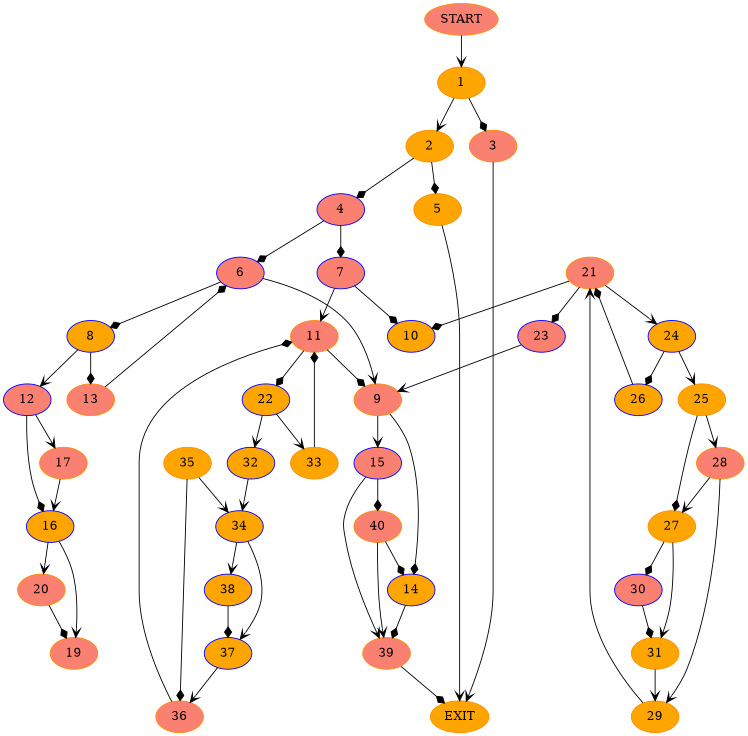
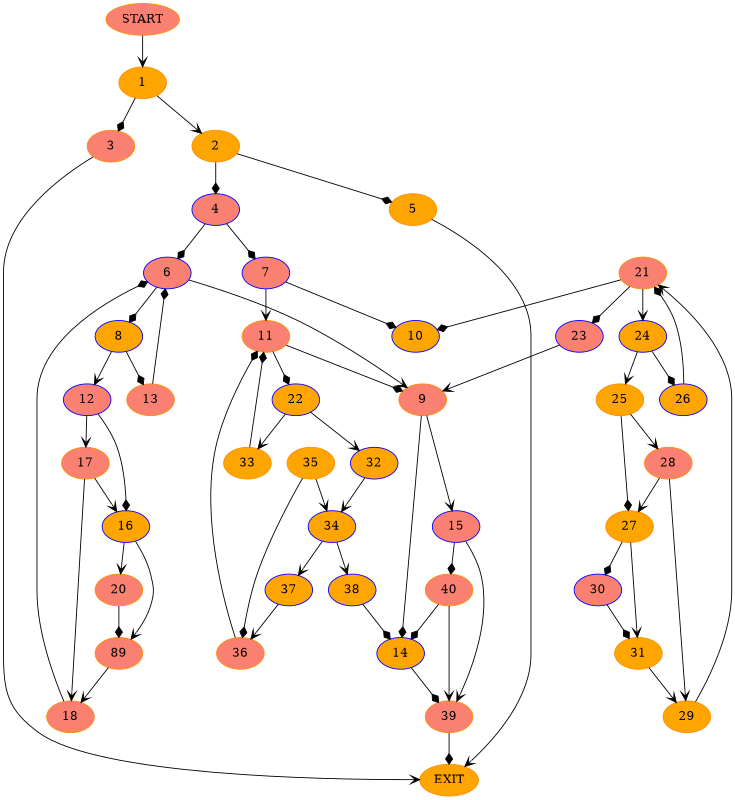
(228, 616) -> (373, 618)
(74, 653) -> (119, 653)
none -> (70, 717)
